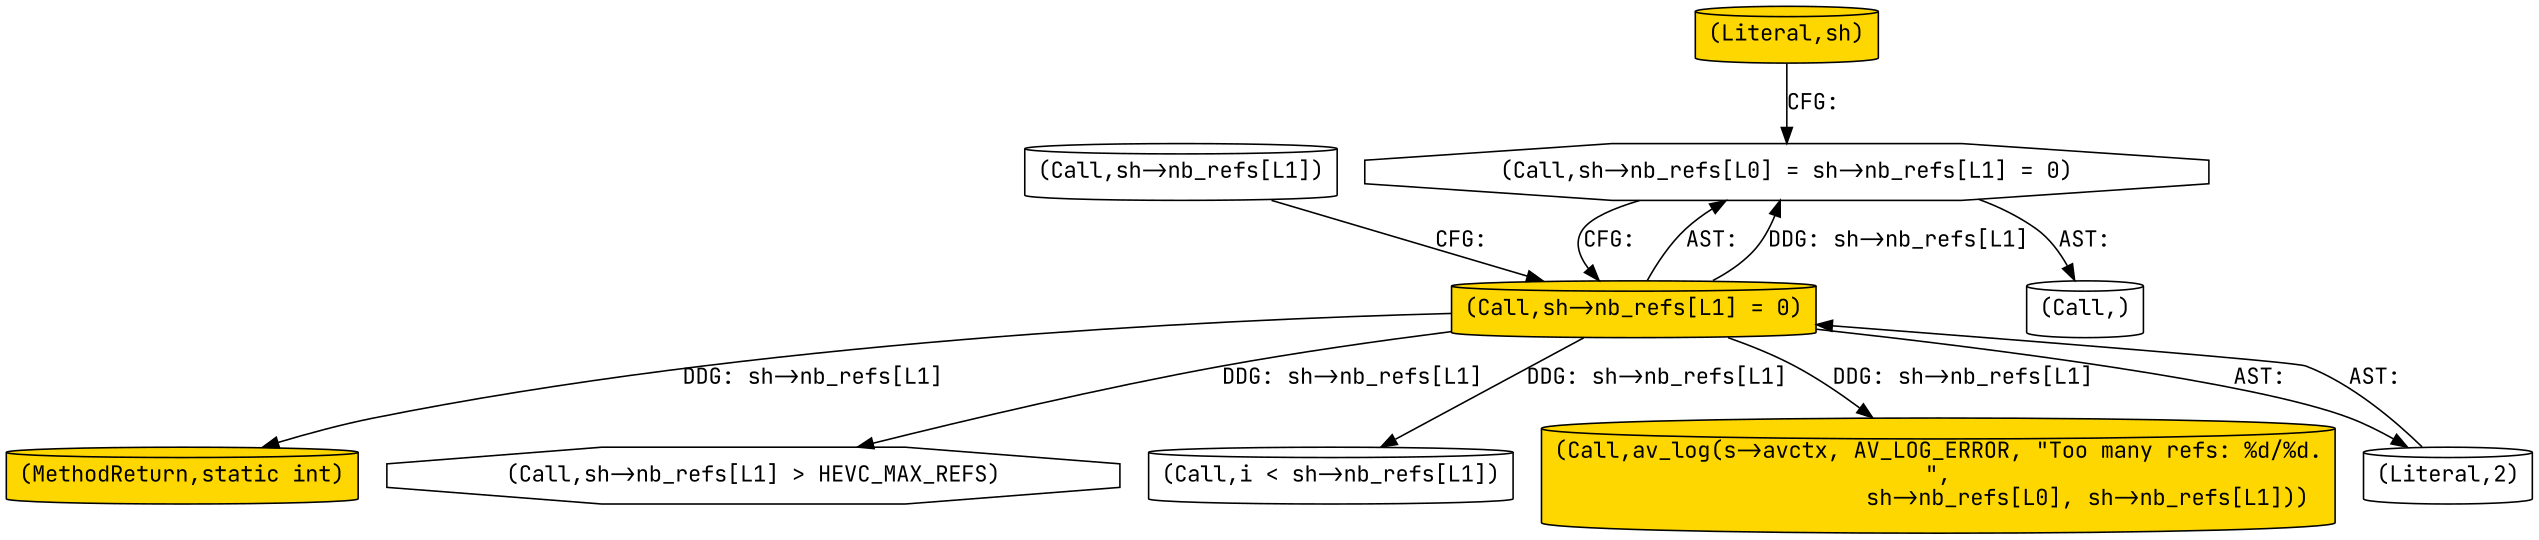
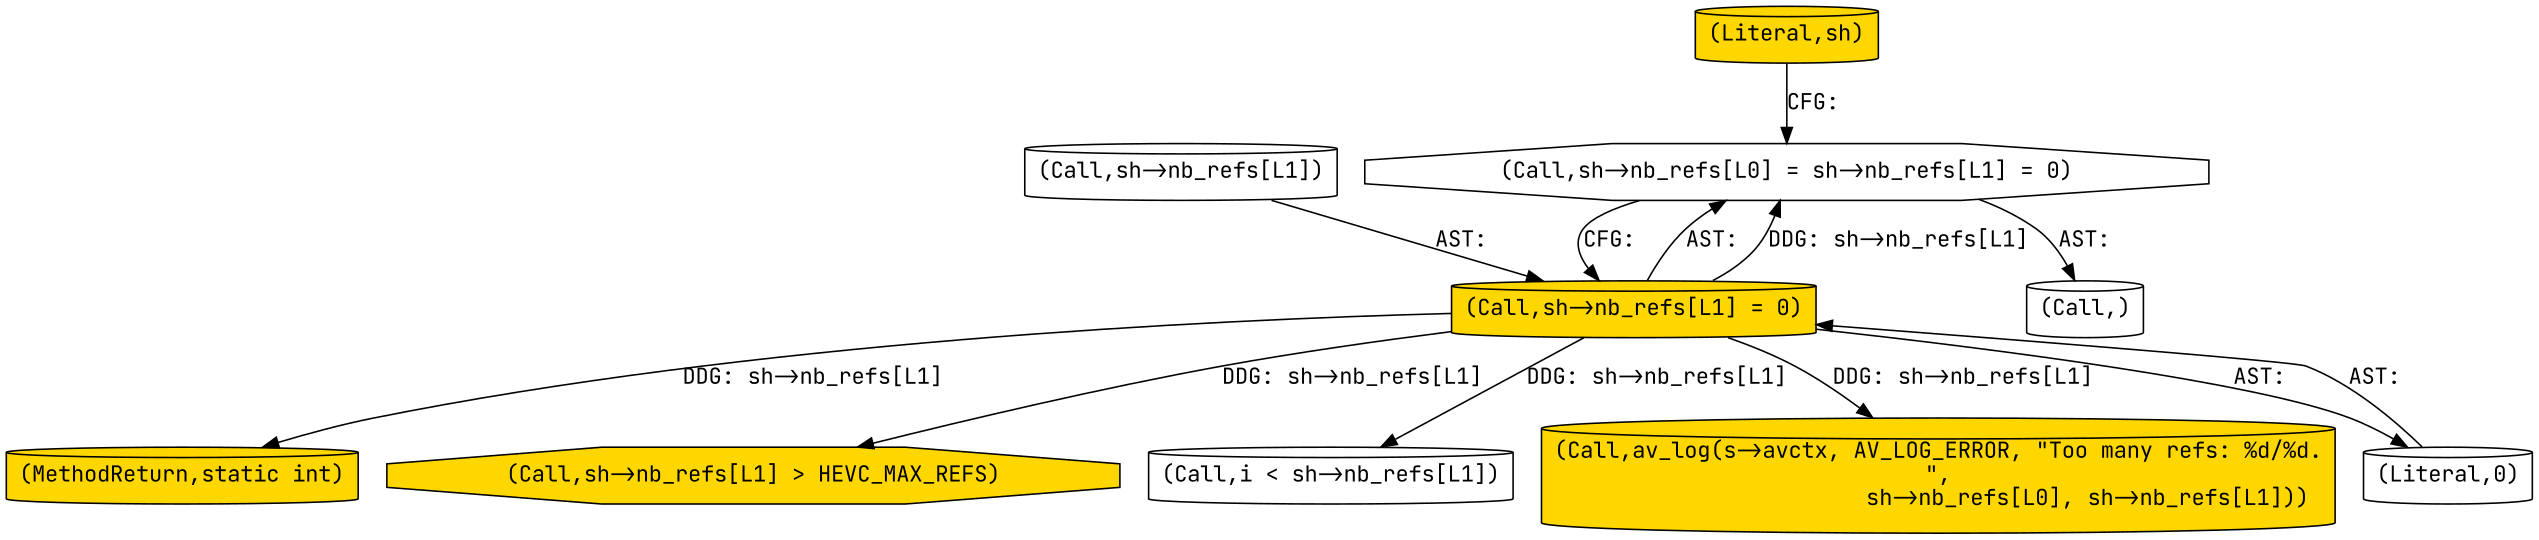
(1468, 241) -> (1468, 241)
(753, 476) -> (753, 476)
(2448, 476) -> (2448, 476)
